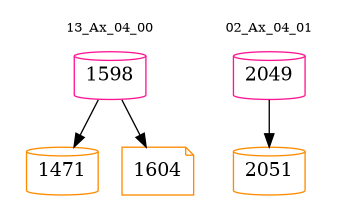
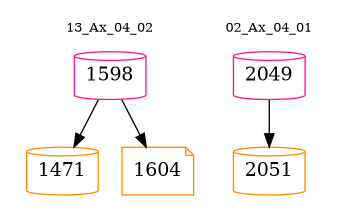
(110, 29) -> (110, 29)
